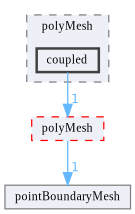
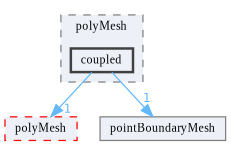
(68, 157) -> (128, 90)
